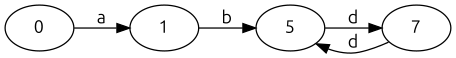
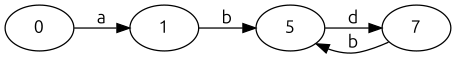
(353, 43) -> (353, 43)
